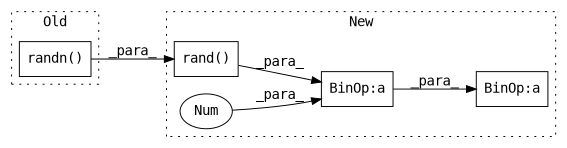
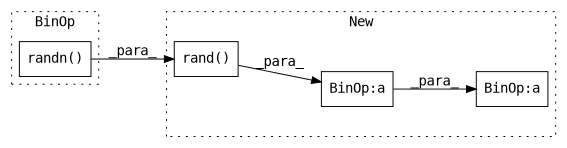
(55, 23) -> (55, 23)
(206, 111) -> none
